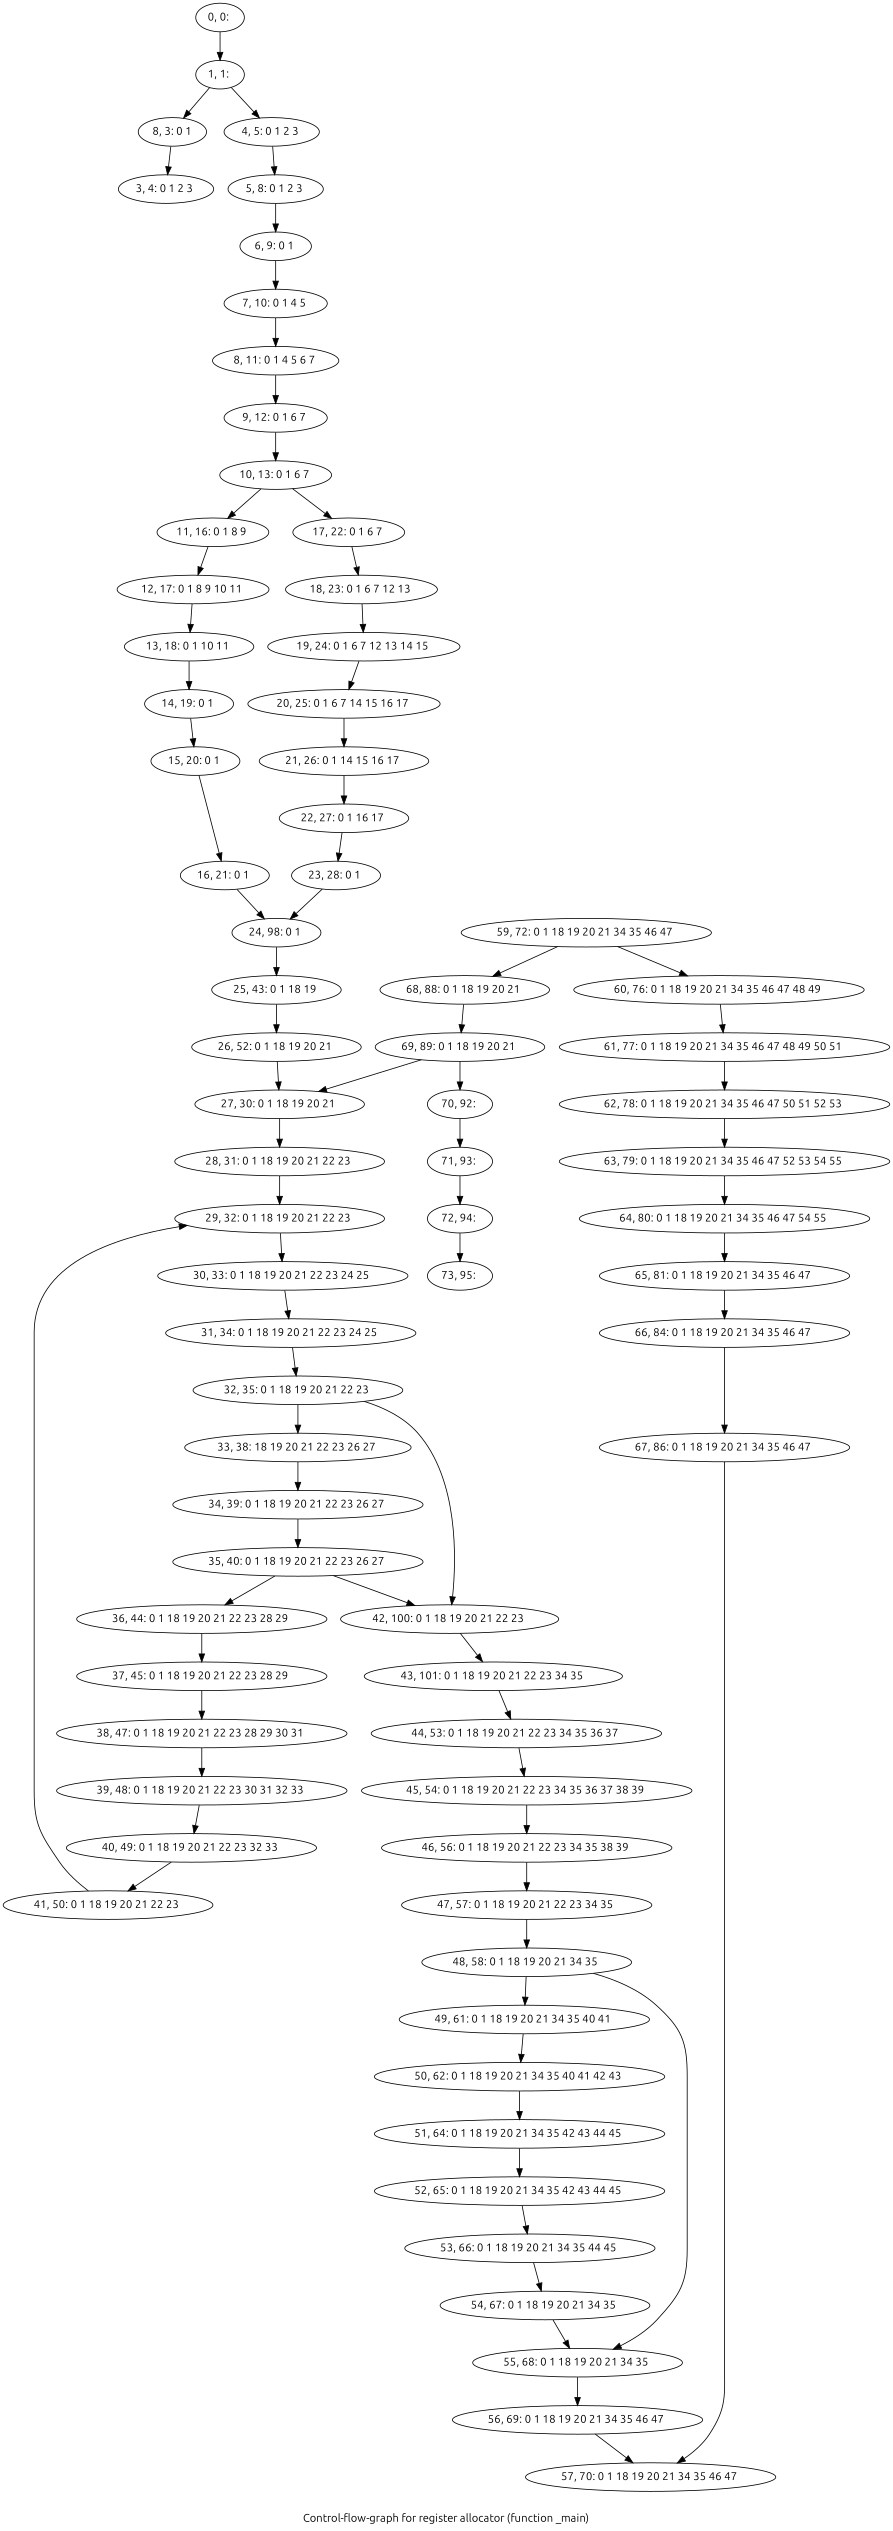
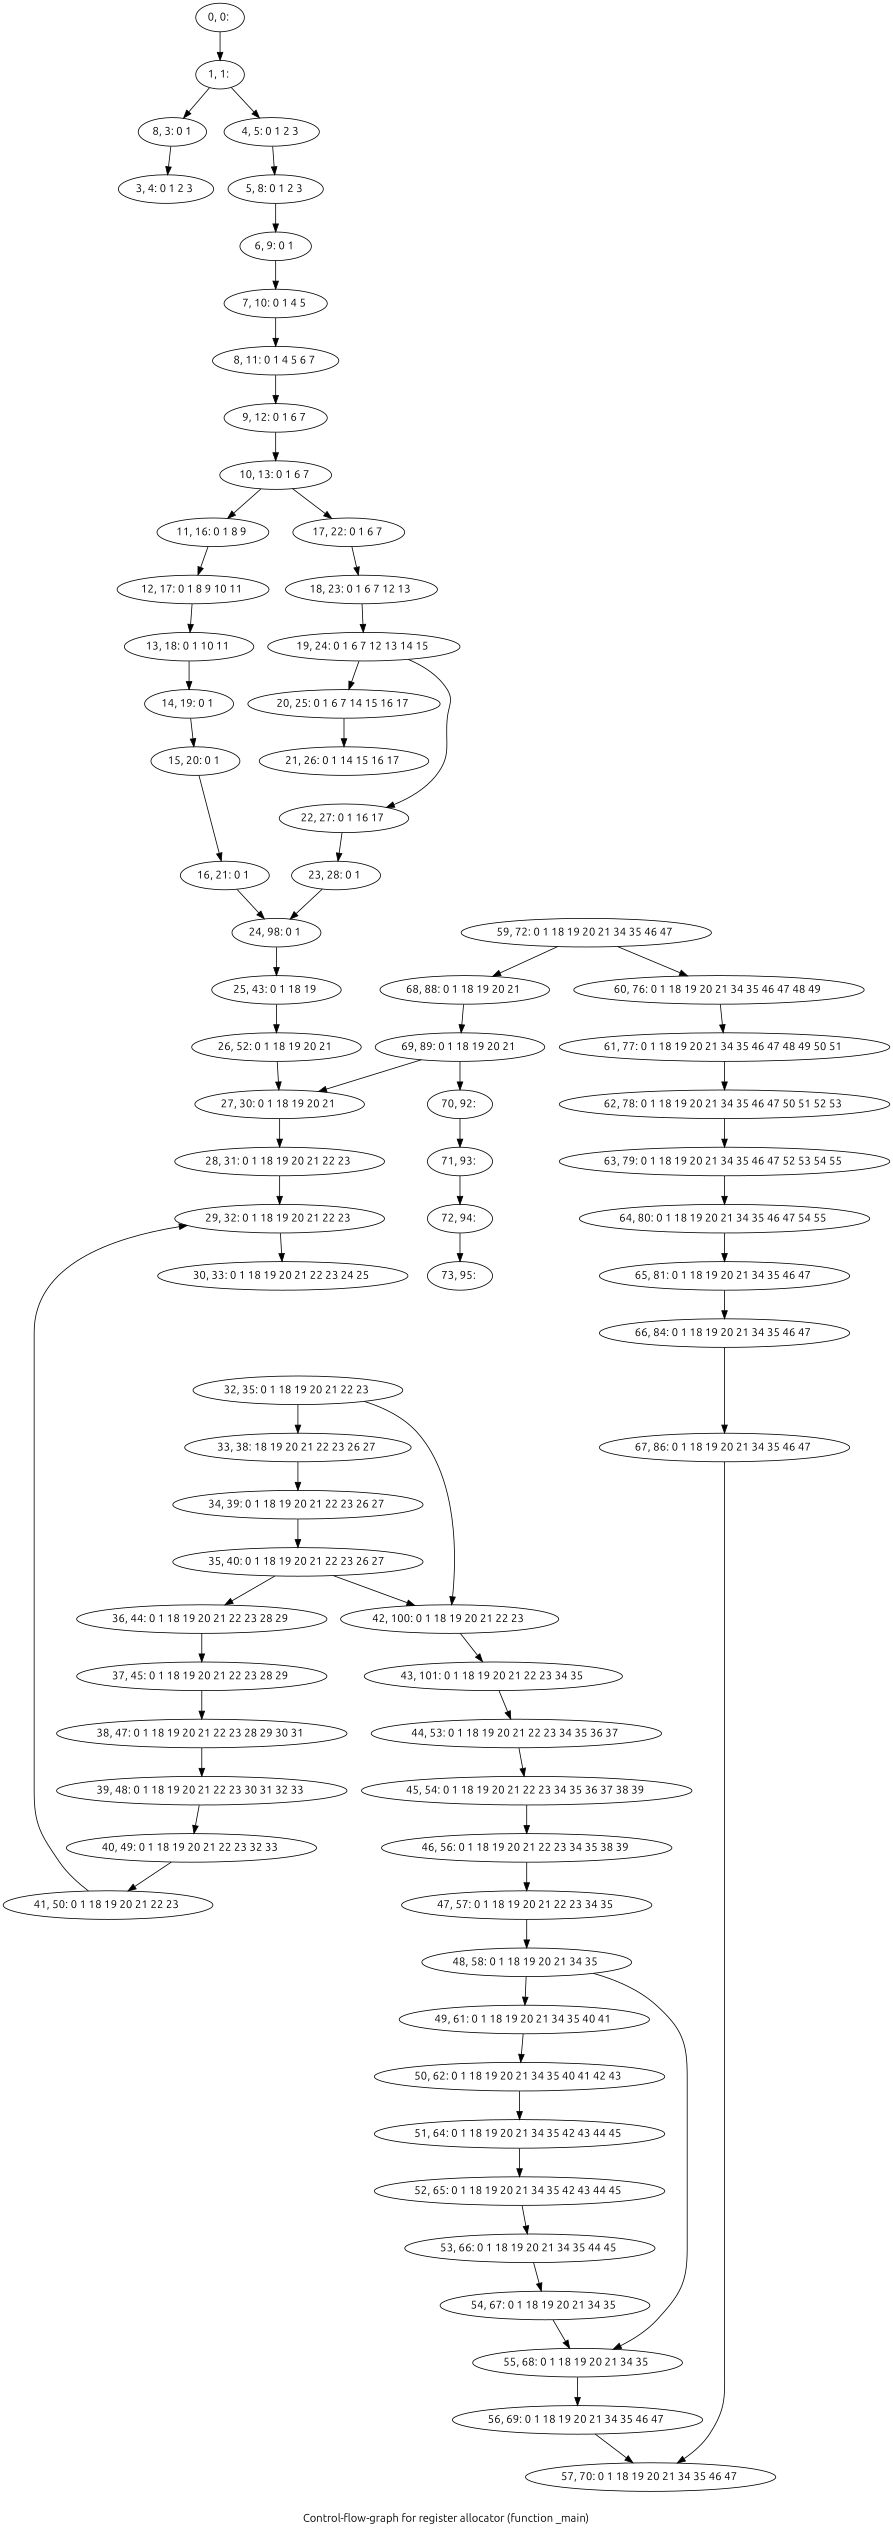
(344, 786) -> (447, 734)
(291, 1333) -> none
